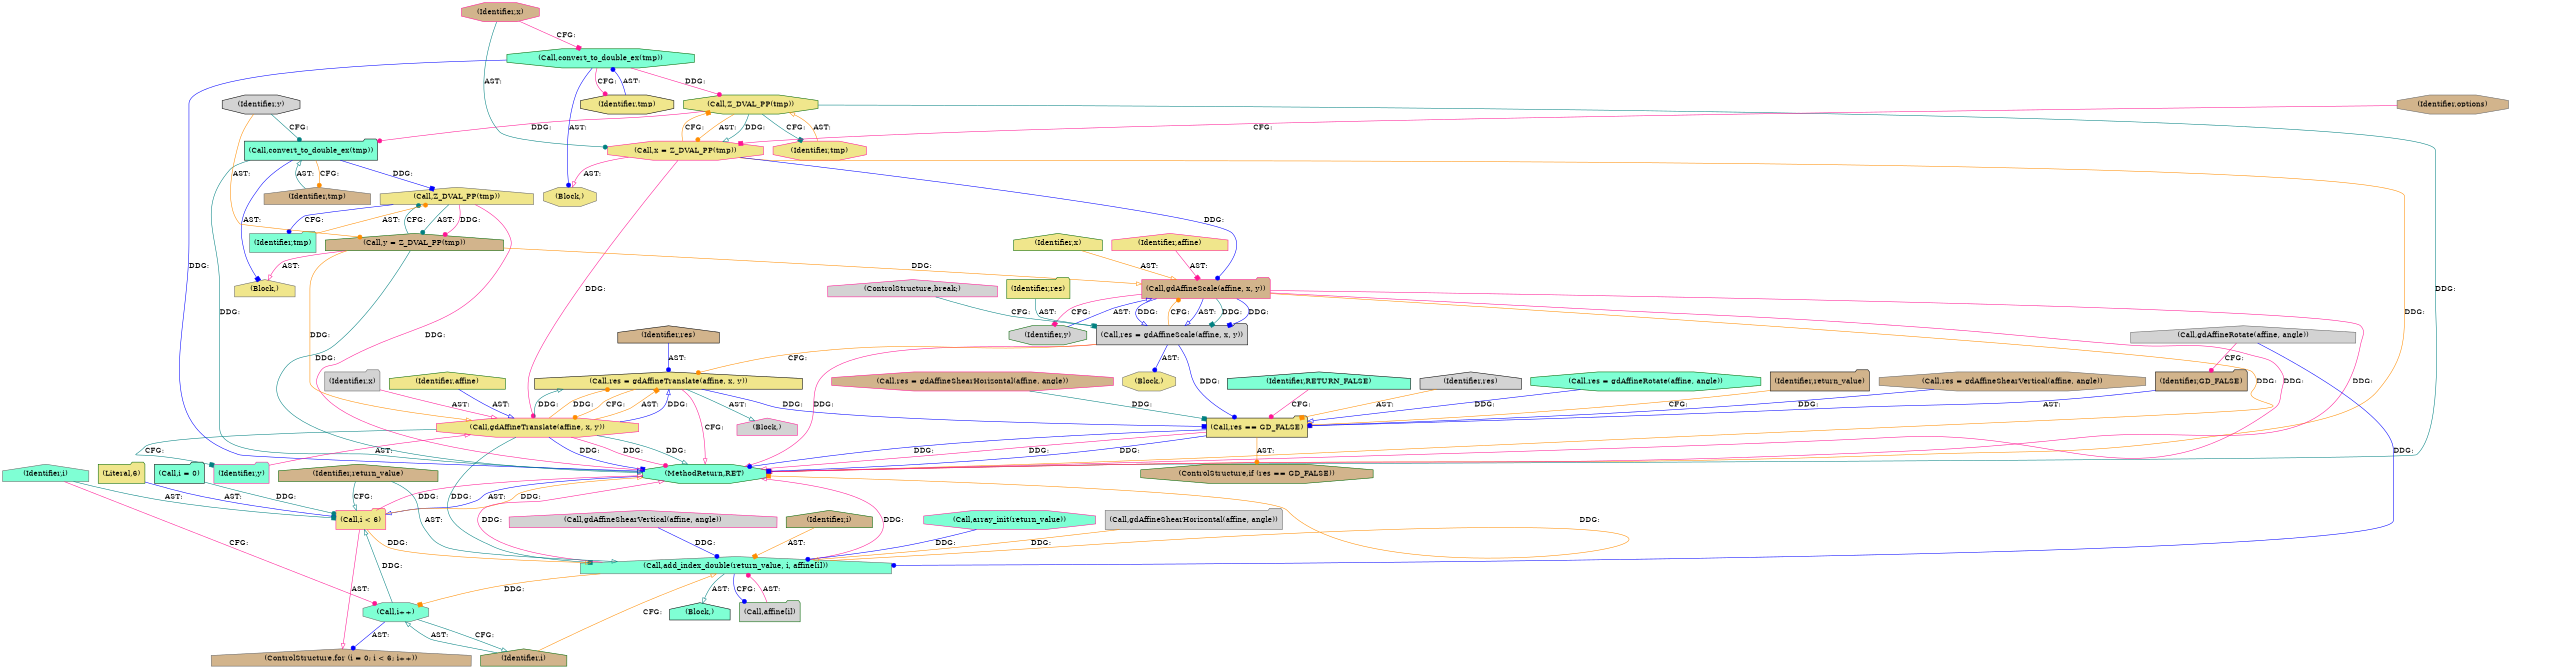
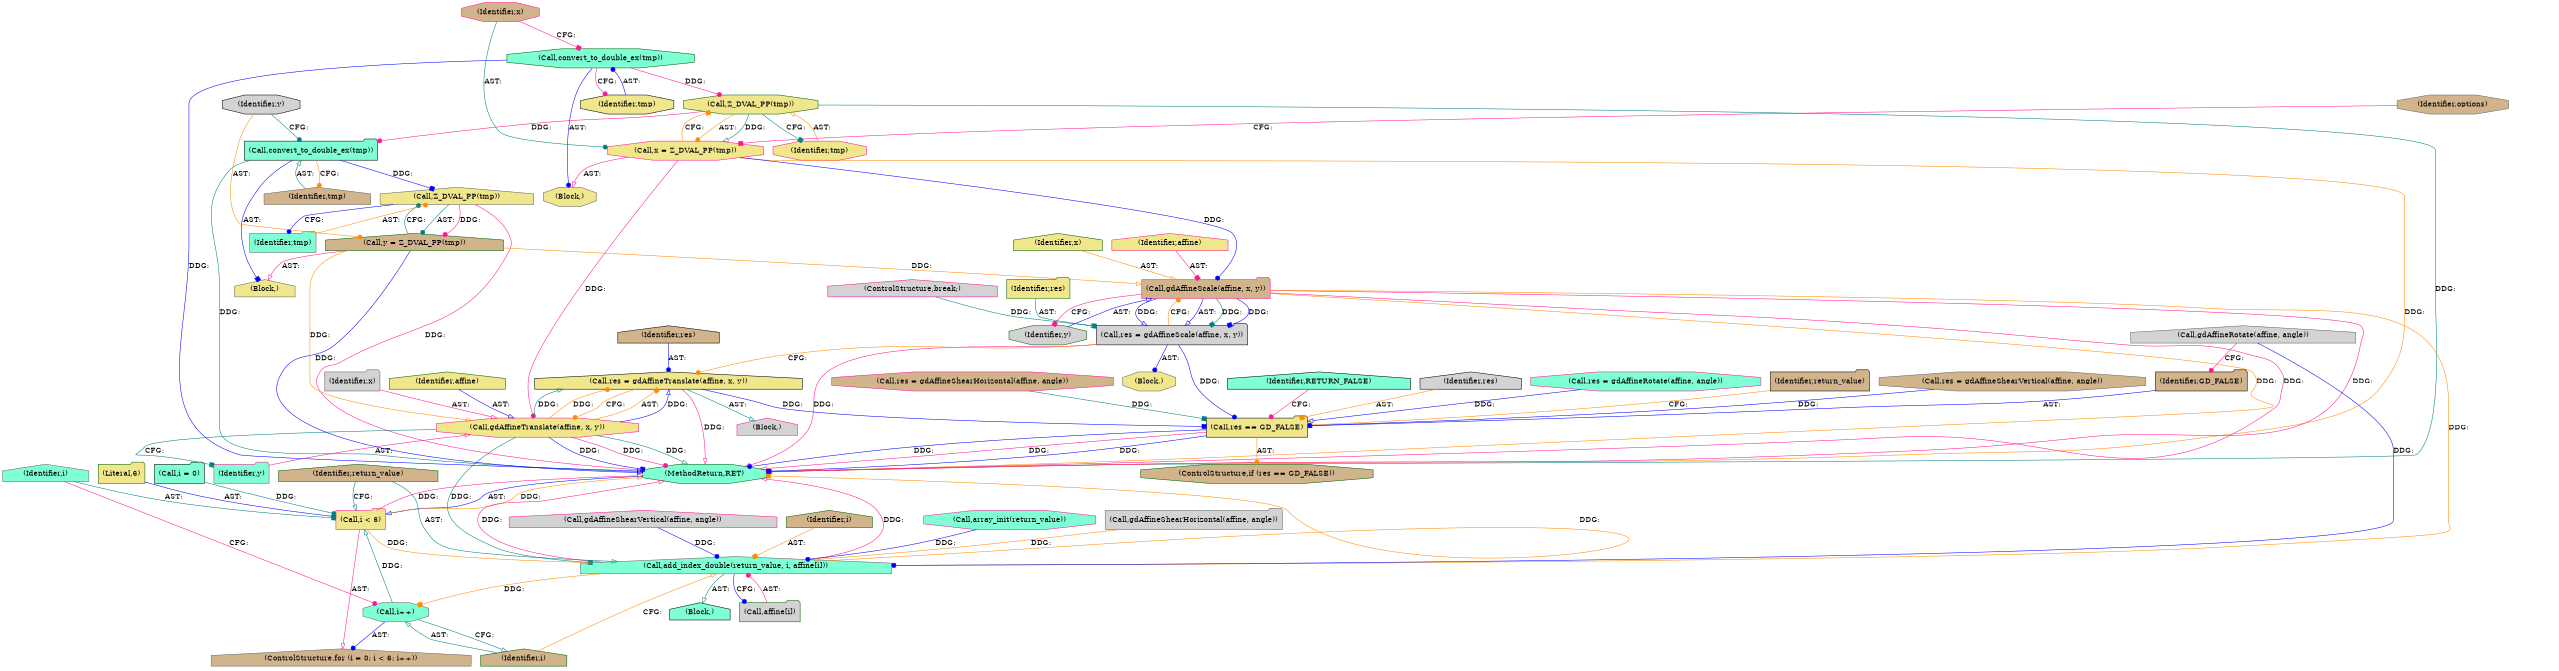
(1022, 312) -> (1022, 312)
(1646, 381) -> (1646, 381)
(716, 428) -> (716, 428)
(348, 439) -> (348, 439)
none -> (2352, 540)
